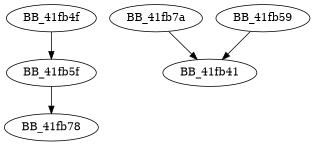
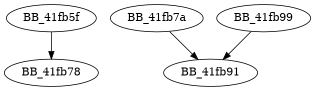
(51, 18) -> none
(263, 18) -> (264, 18)
(210, 73) -> (211, 73)
